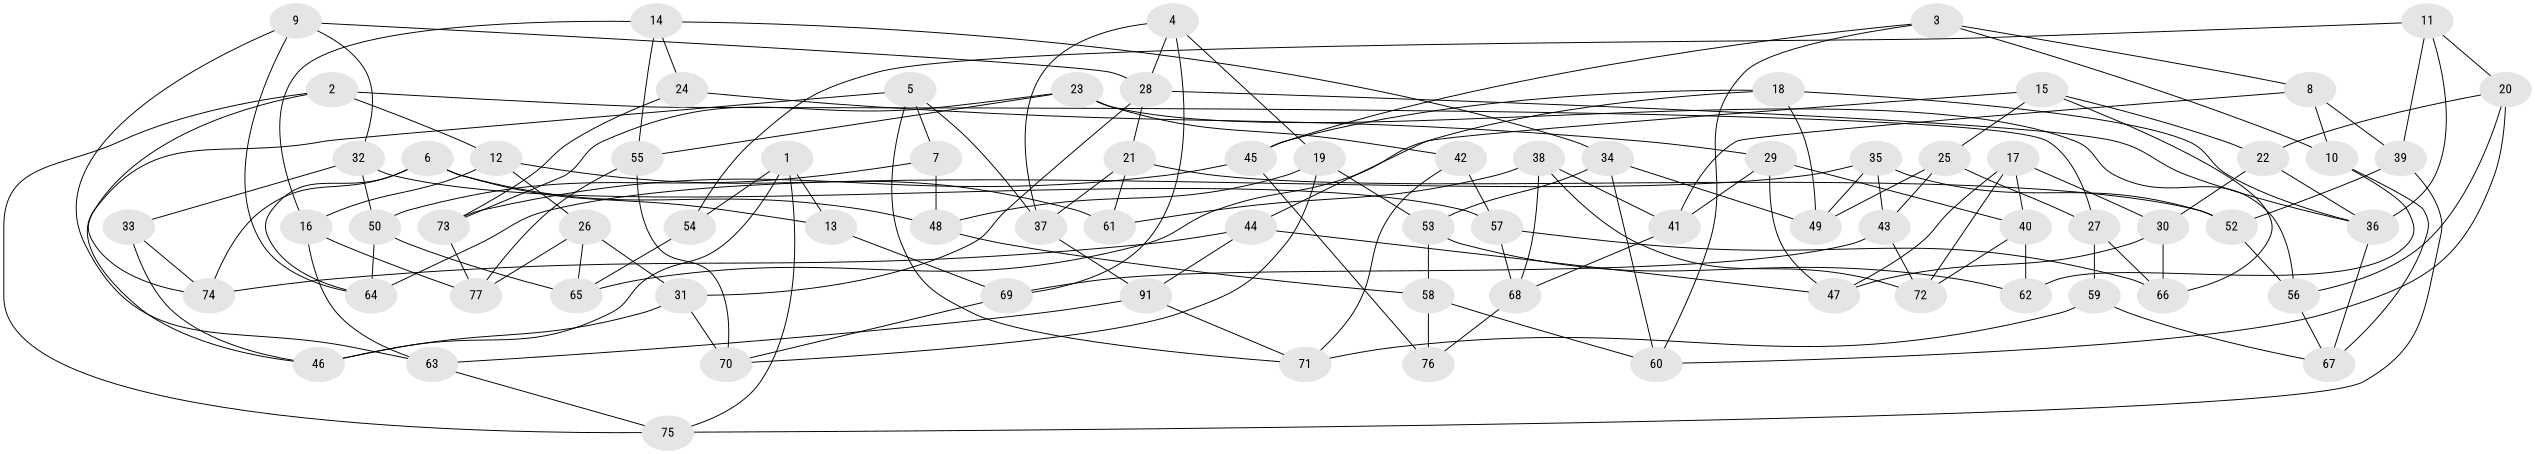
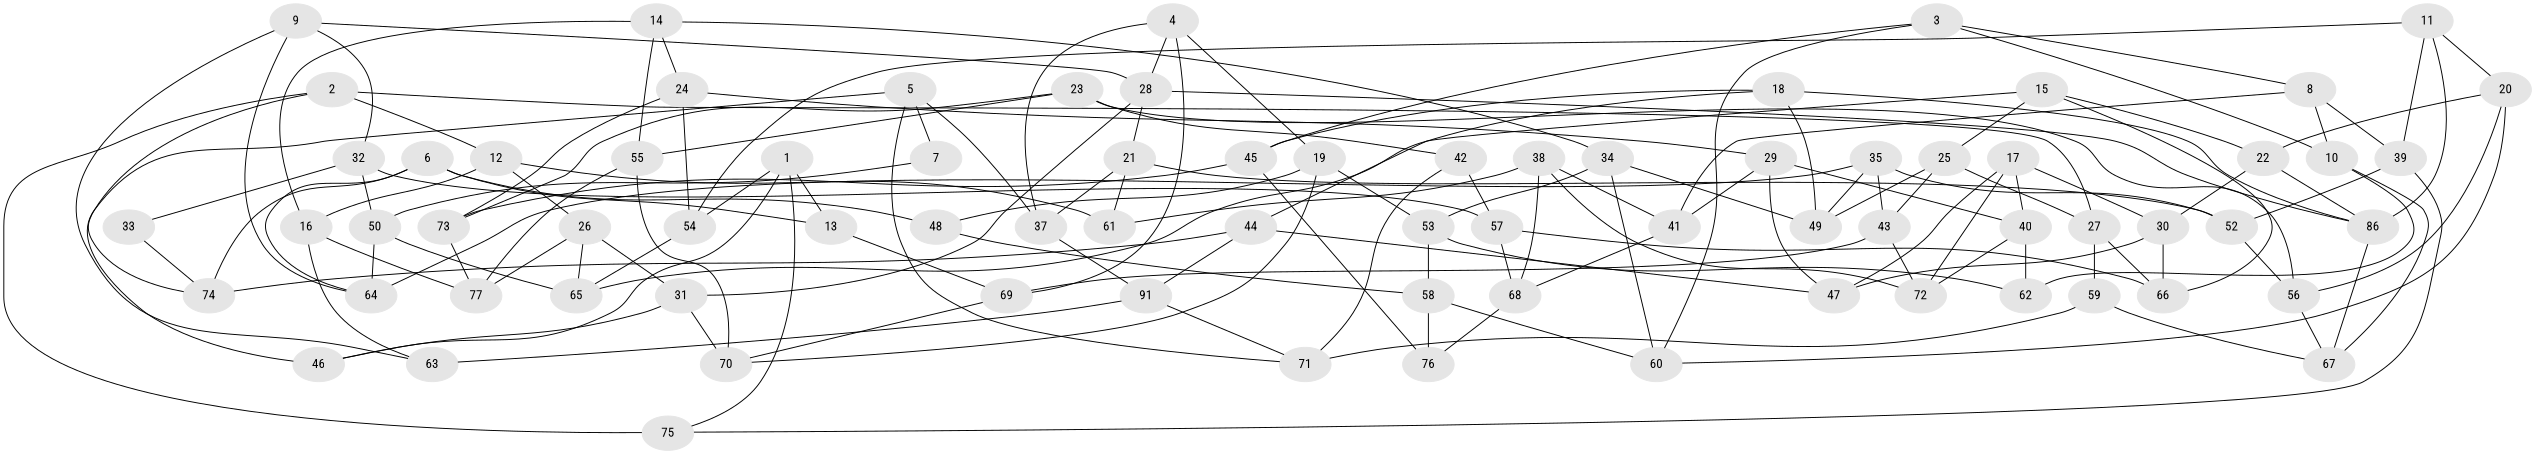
none -> (686, 158)
(936, 199) -> none
(2373, 227) -> (2373, 227)
(186, 321) -> none
(550, 399) -> none
